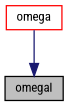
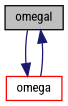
none -> (26, 47)
